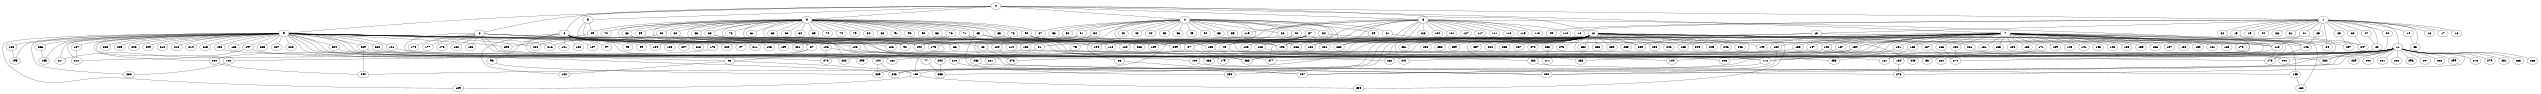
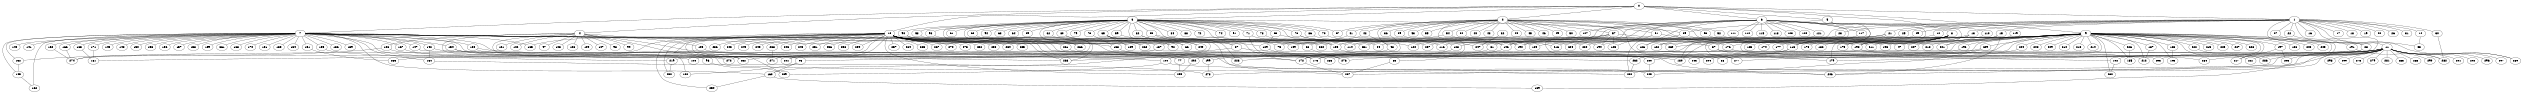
(2338, 27) -> (2402, 47)
(1543, 38) -> (1453, 39)
(507, 47) -> (1885, 47)
(2212, 47) -> (222, 47)
